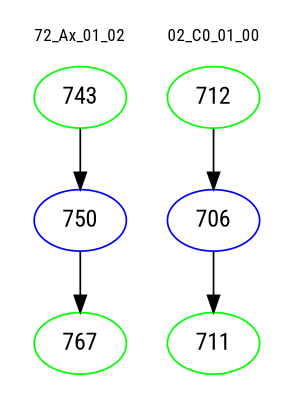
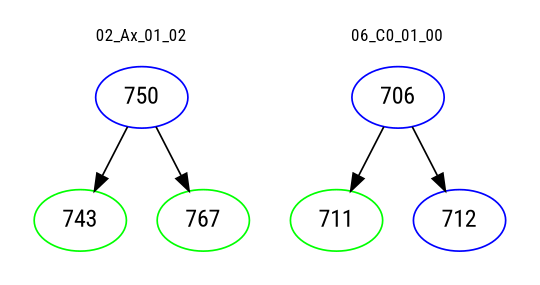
(80, 37) -> (142, 37)
(214, 37) -> (398, 37)
(214, 97) -> (460, 220)
(80, 150) -> (115, 151)
(214, 150) -> (425, 151)
